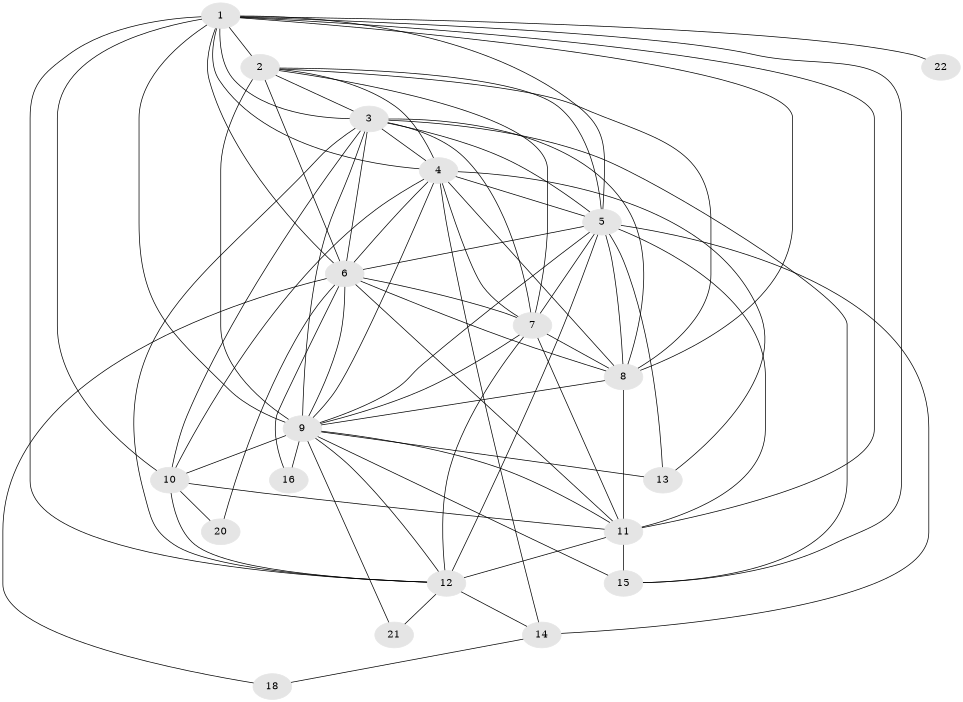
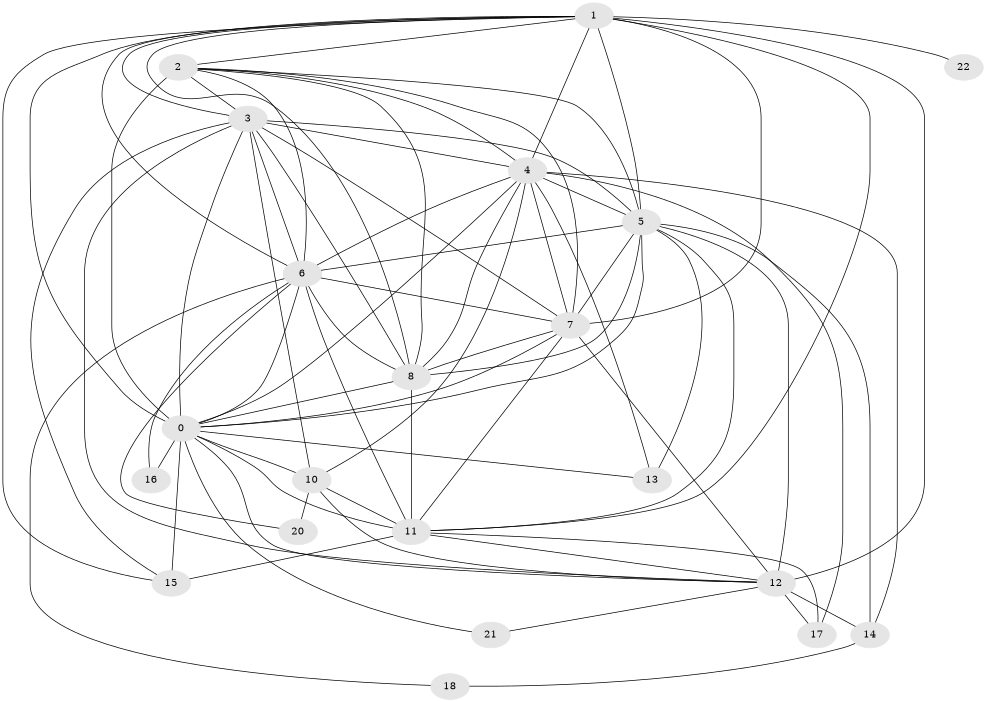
(57, 218) -> (761, 182)
(302, 429) -> (181, 429)
none -> (817, 635)
